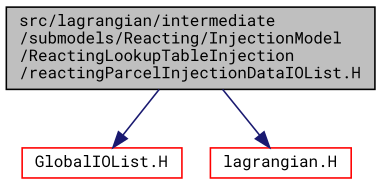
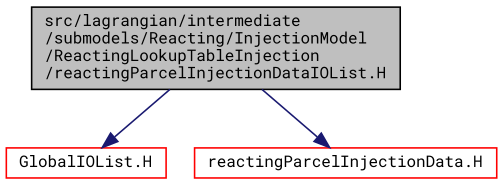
(281, 163) -> (346, 163)
